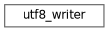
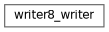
(54, 16) -> (54, 16)
